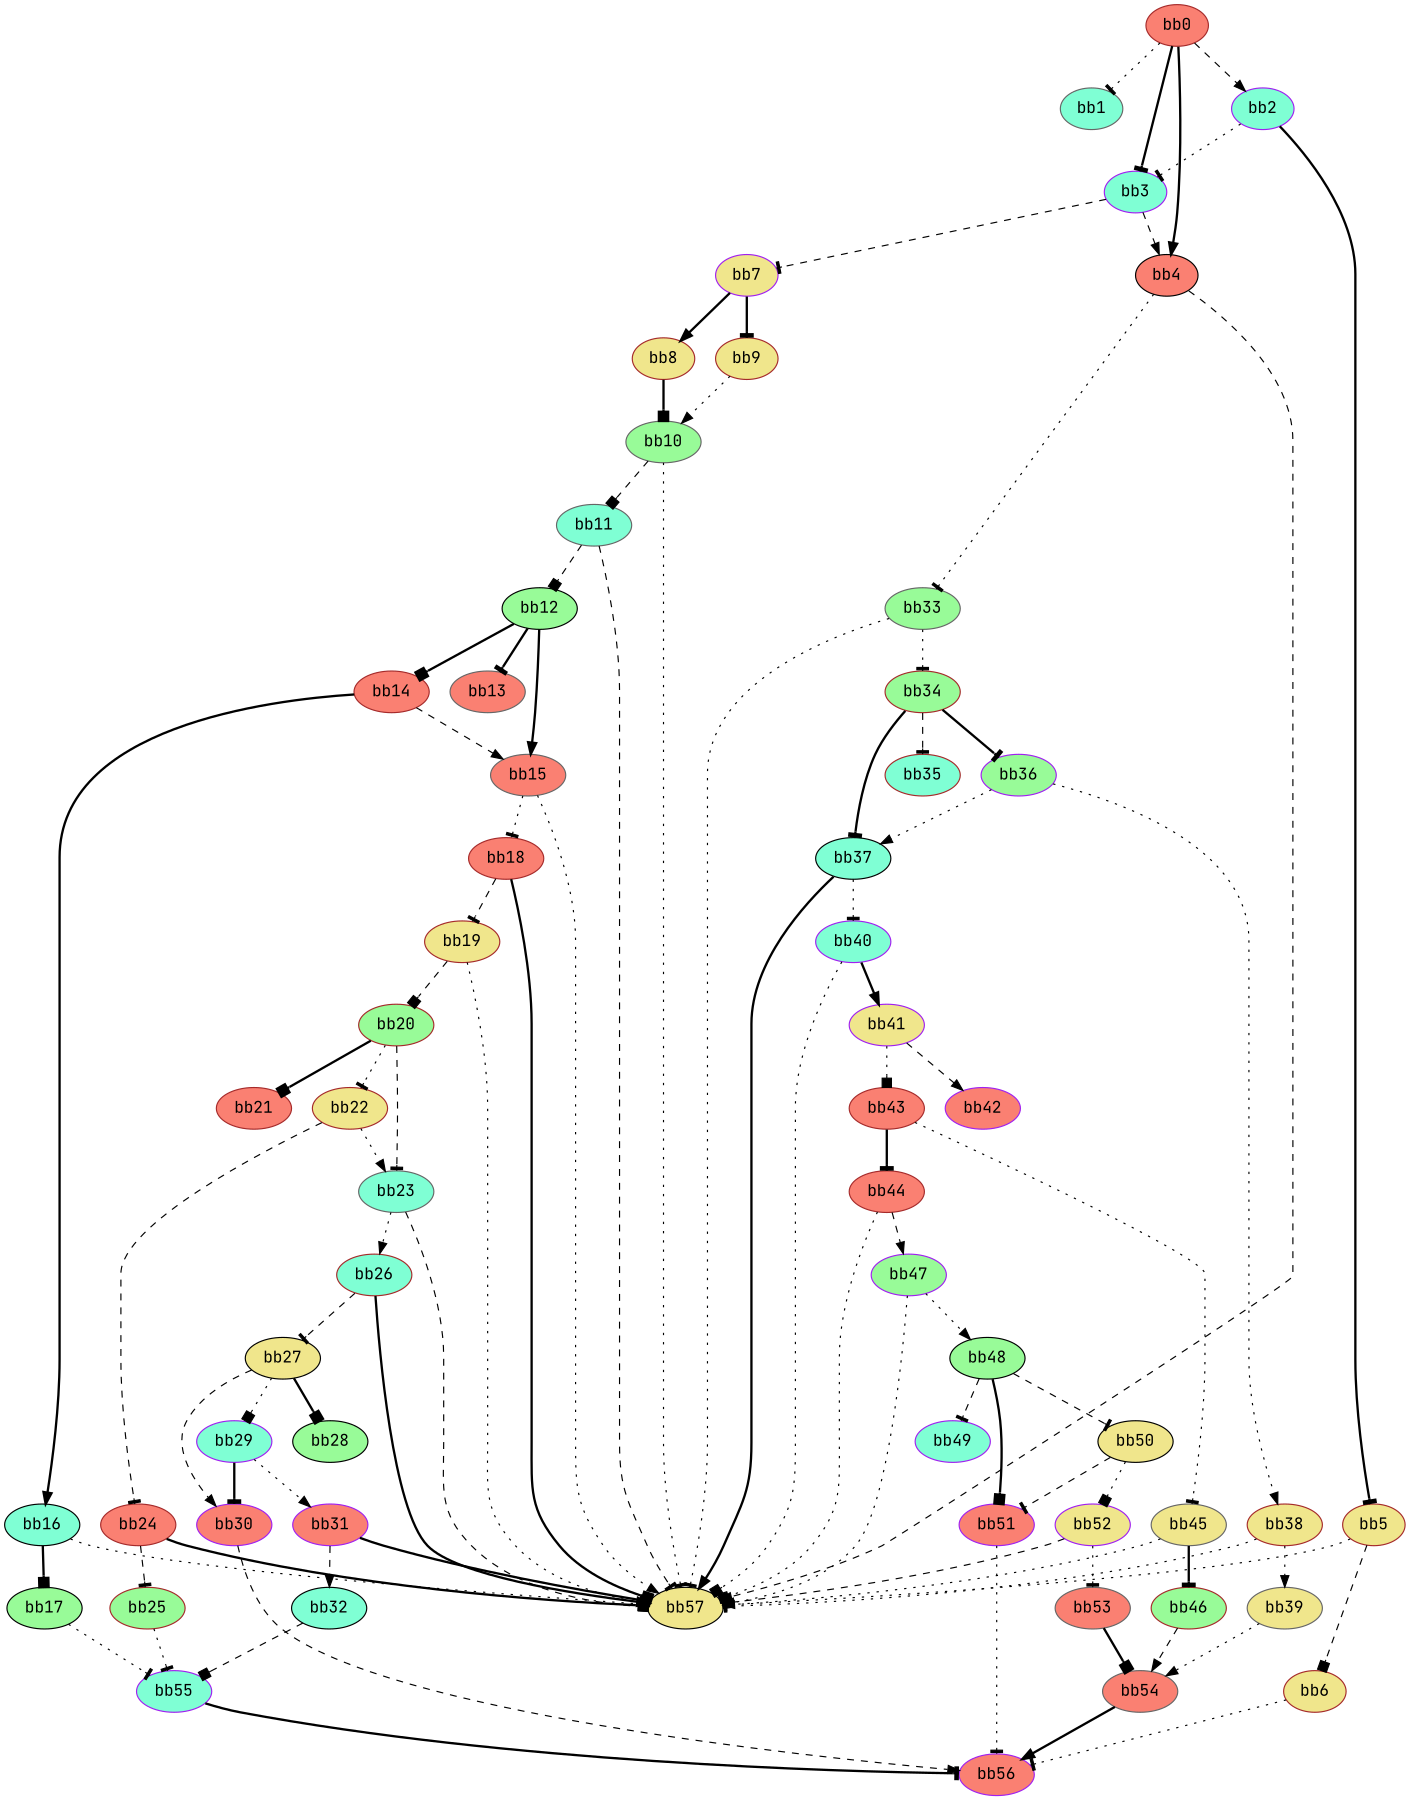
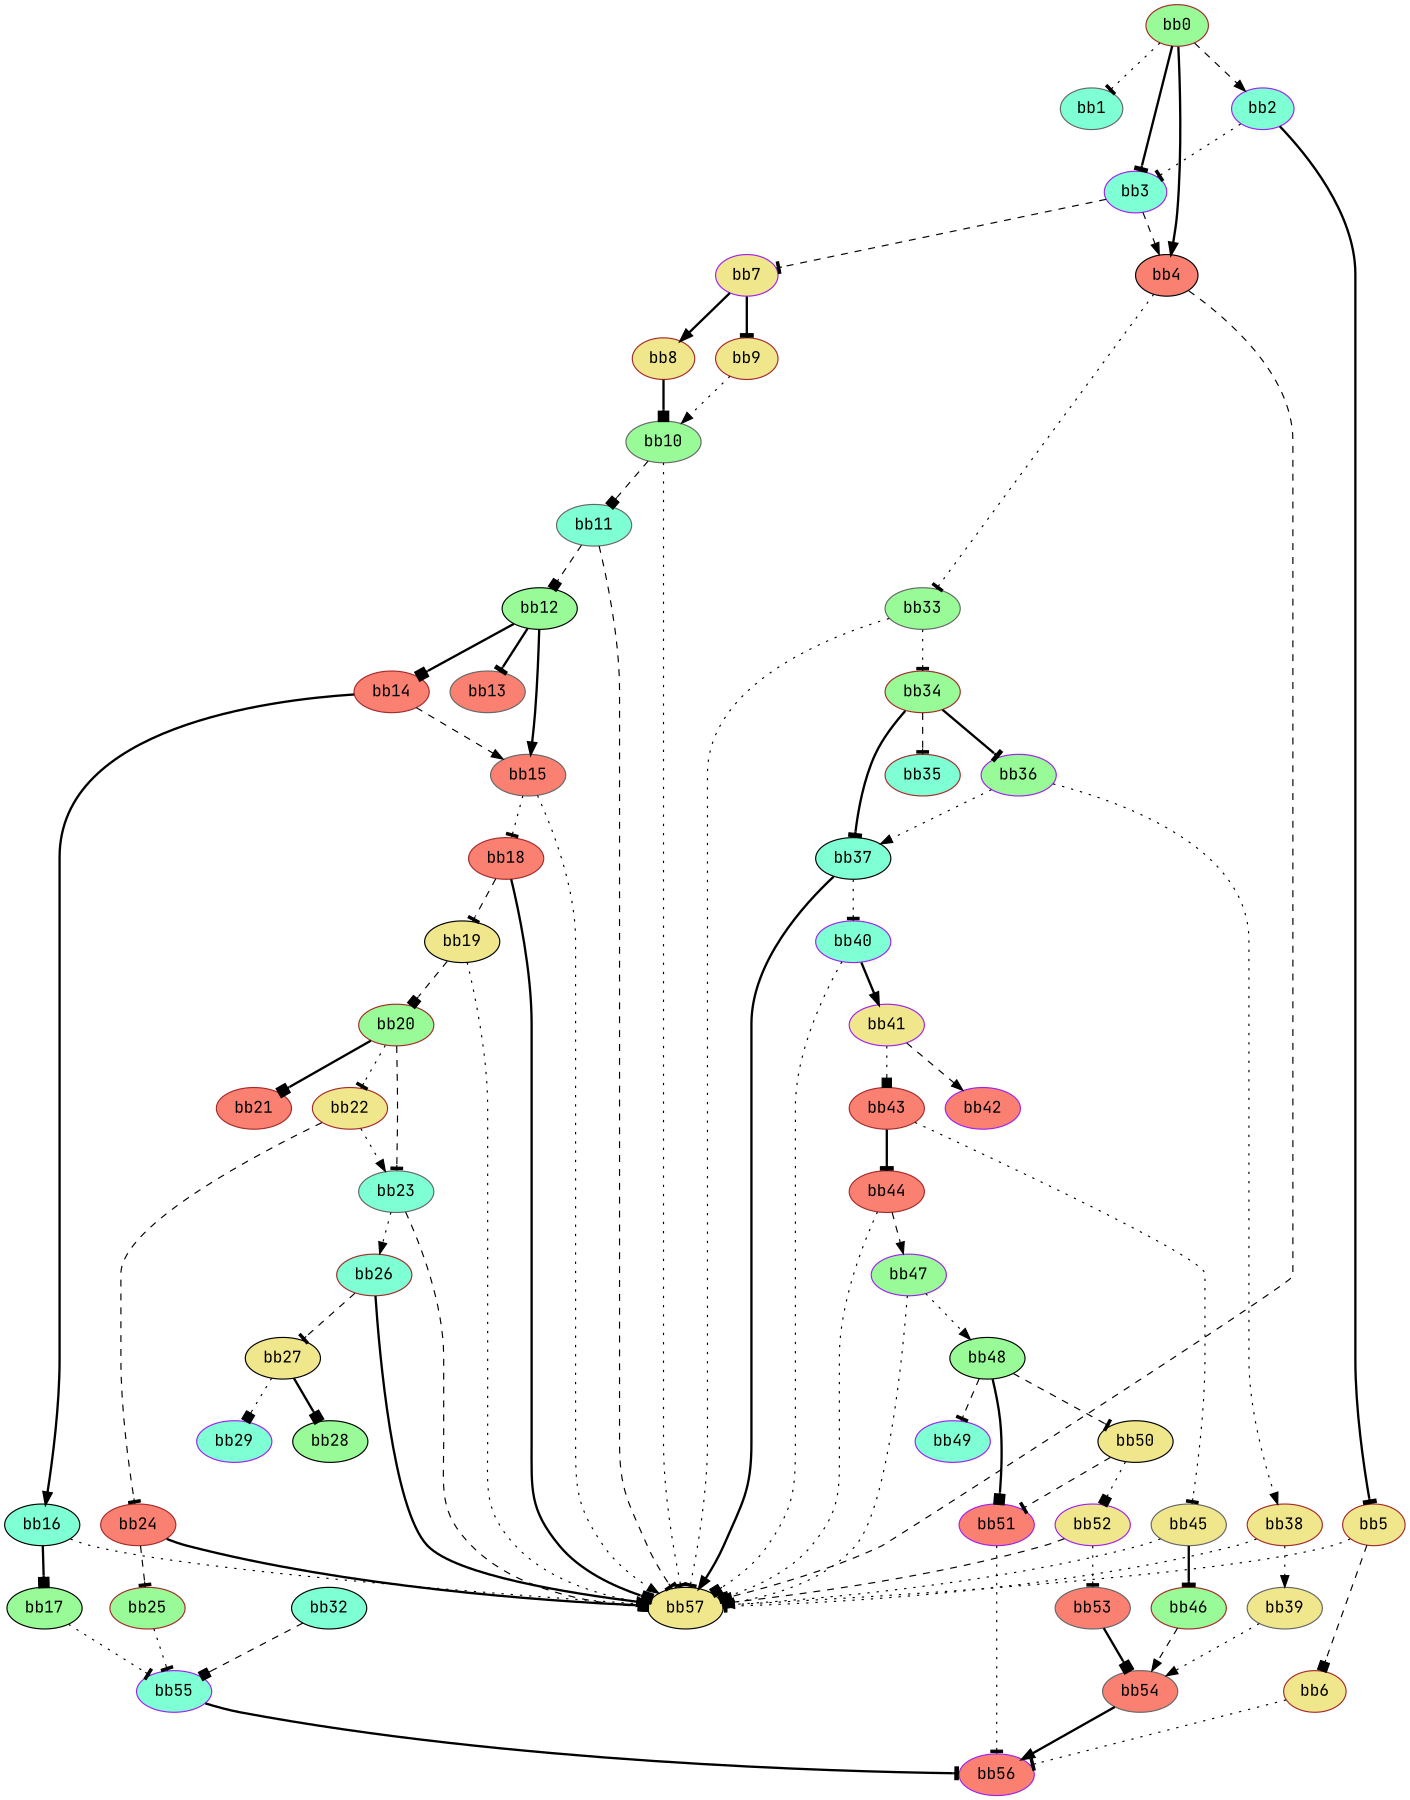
(1177, 25) -> (1177, 25)
(462, 942) -> (462, 942)
(234, 1525) -> none
(330, 1525) -> none
